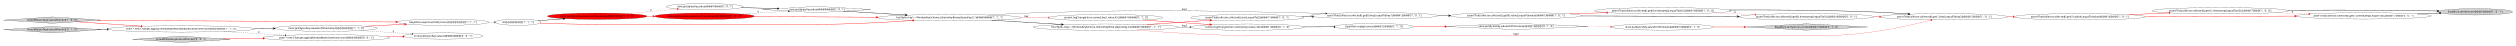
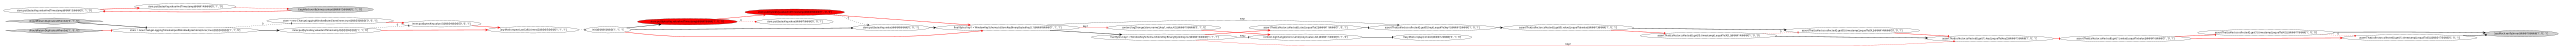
(759, 8) -> (741, 29)
(817, 10) -> (891, 28)
(247, 21) -> (485, 27)
(1516, 26) -> (54, 11)
(1429, 27) -> (198, 12)
(1596, 27) -> (119, 9)
(1729, 27) -> (260, 8)
(1806, 27) -> (330, 10)
(181, 39) -> none
